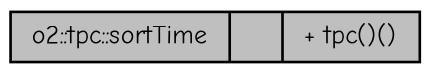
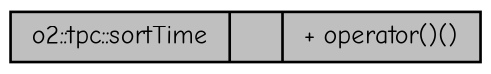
(351, 36) -> (382, 36)
